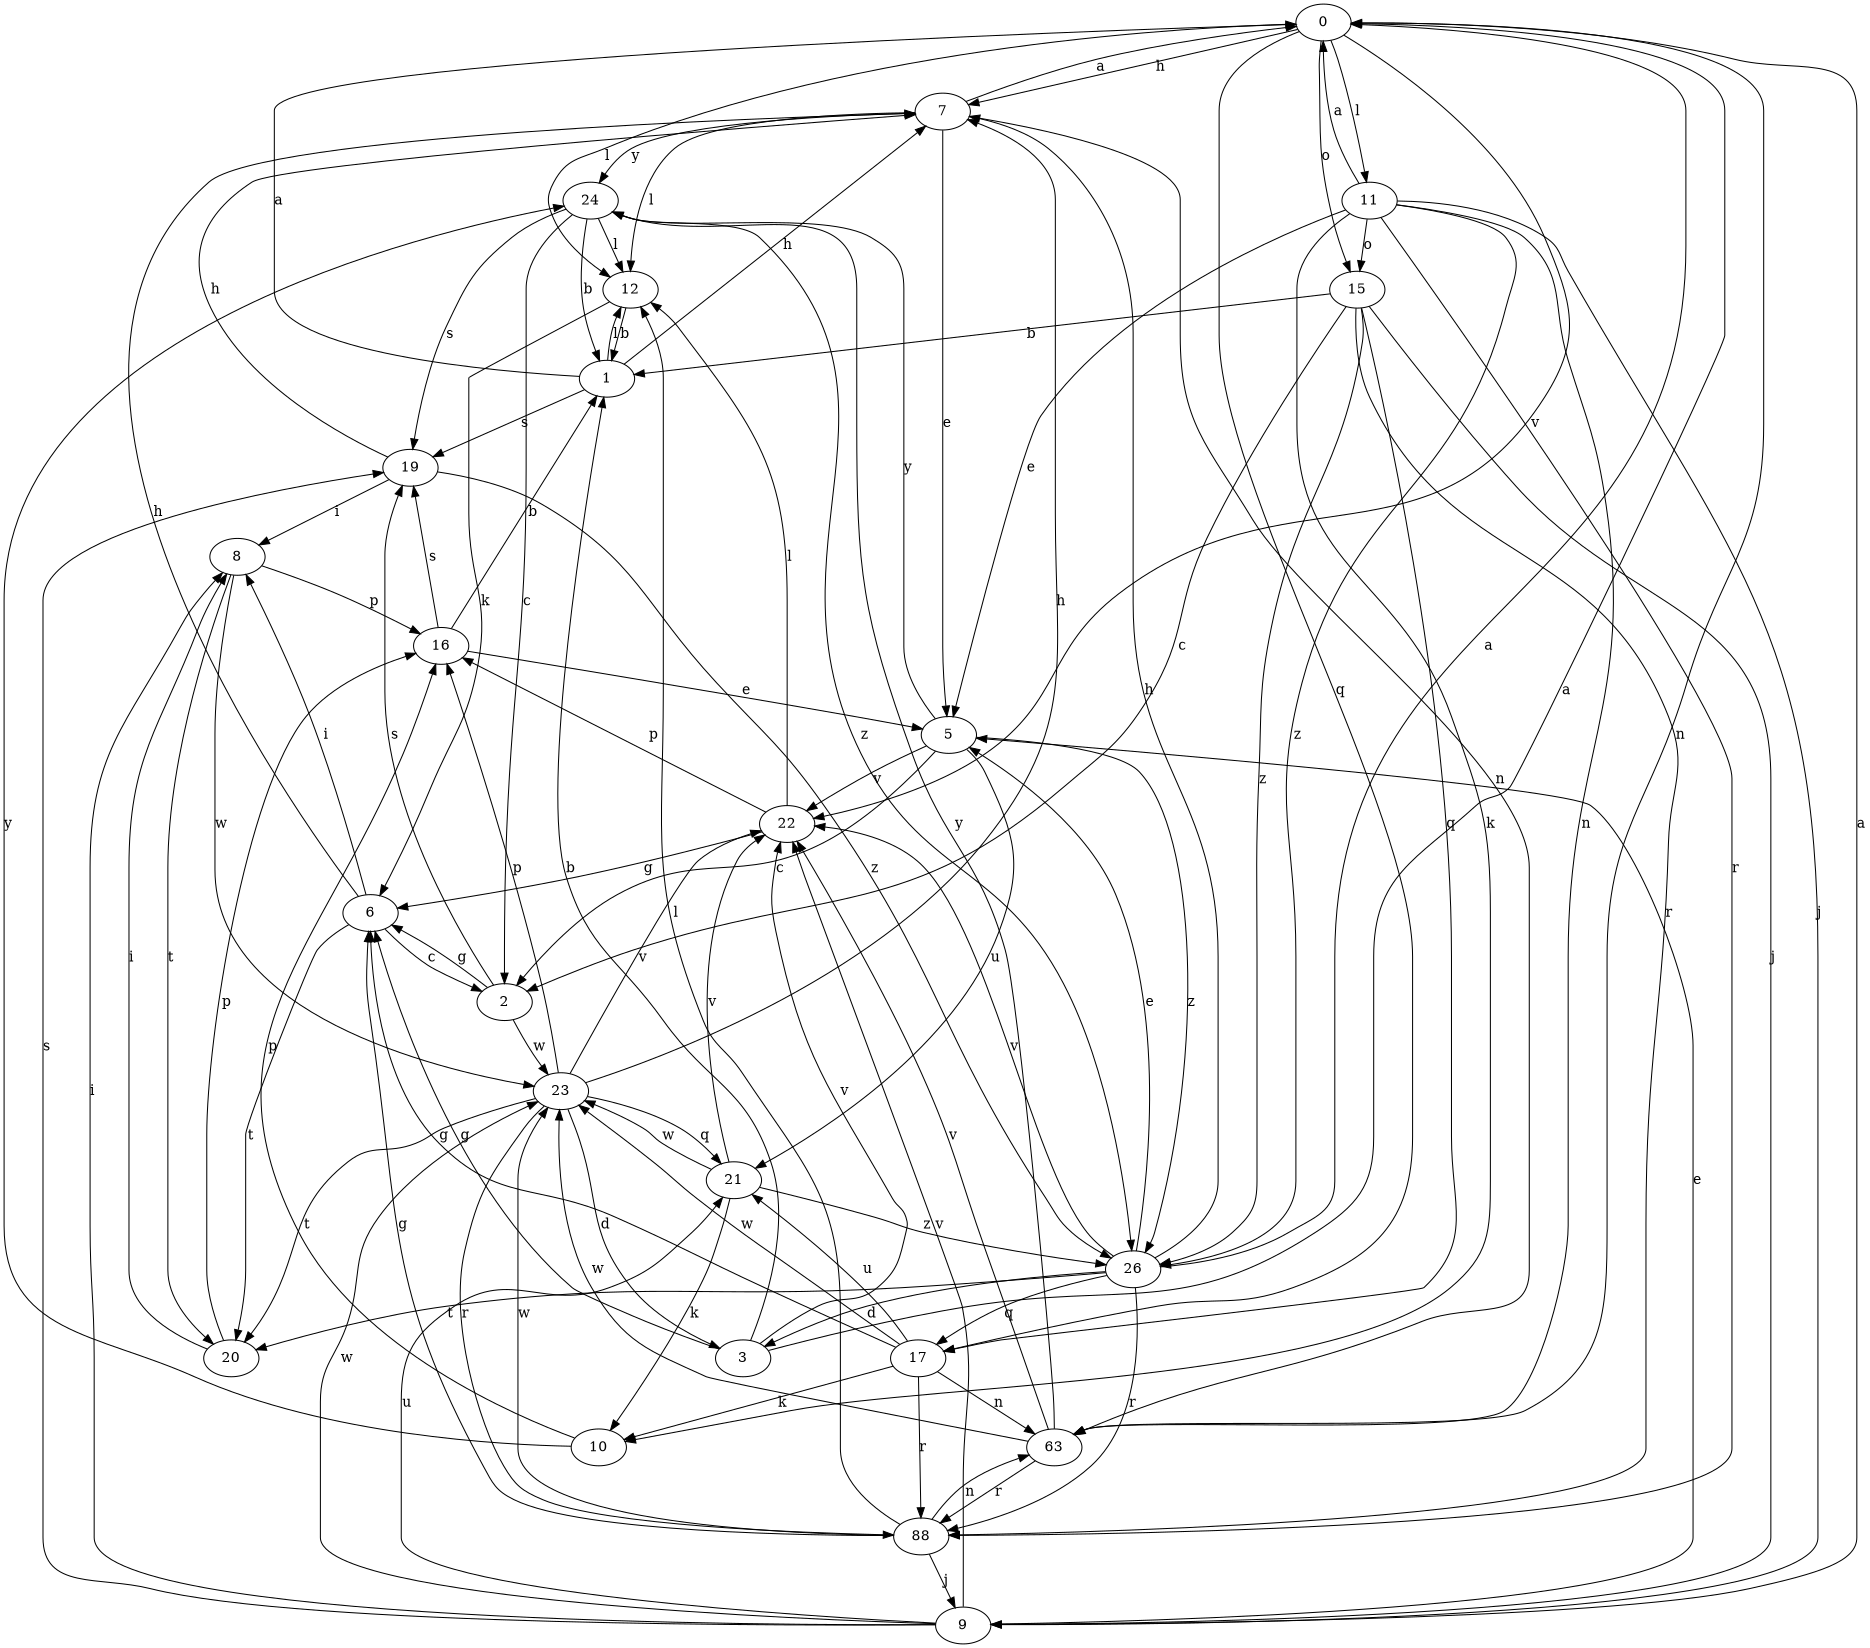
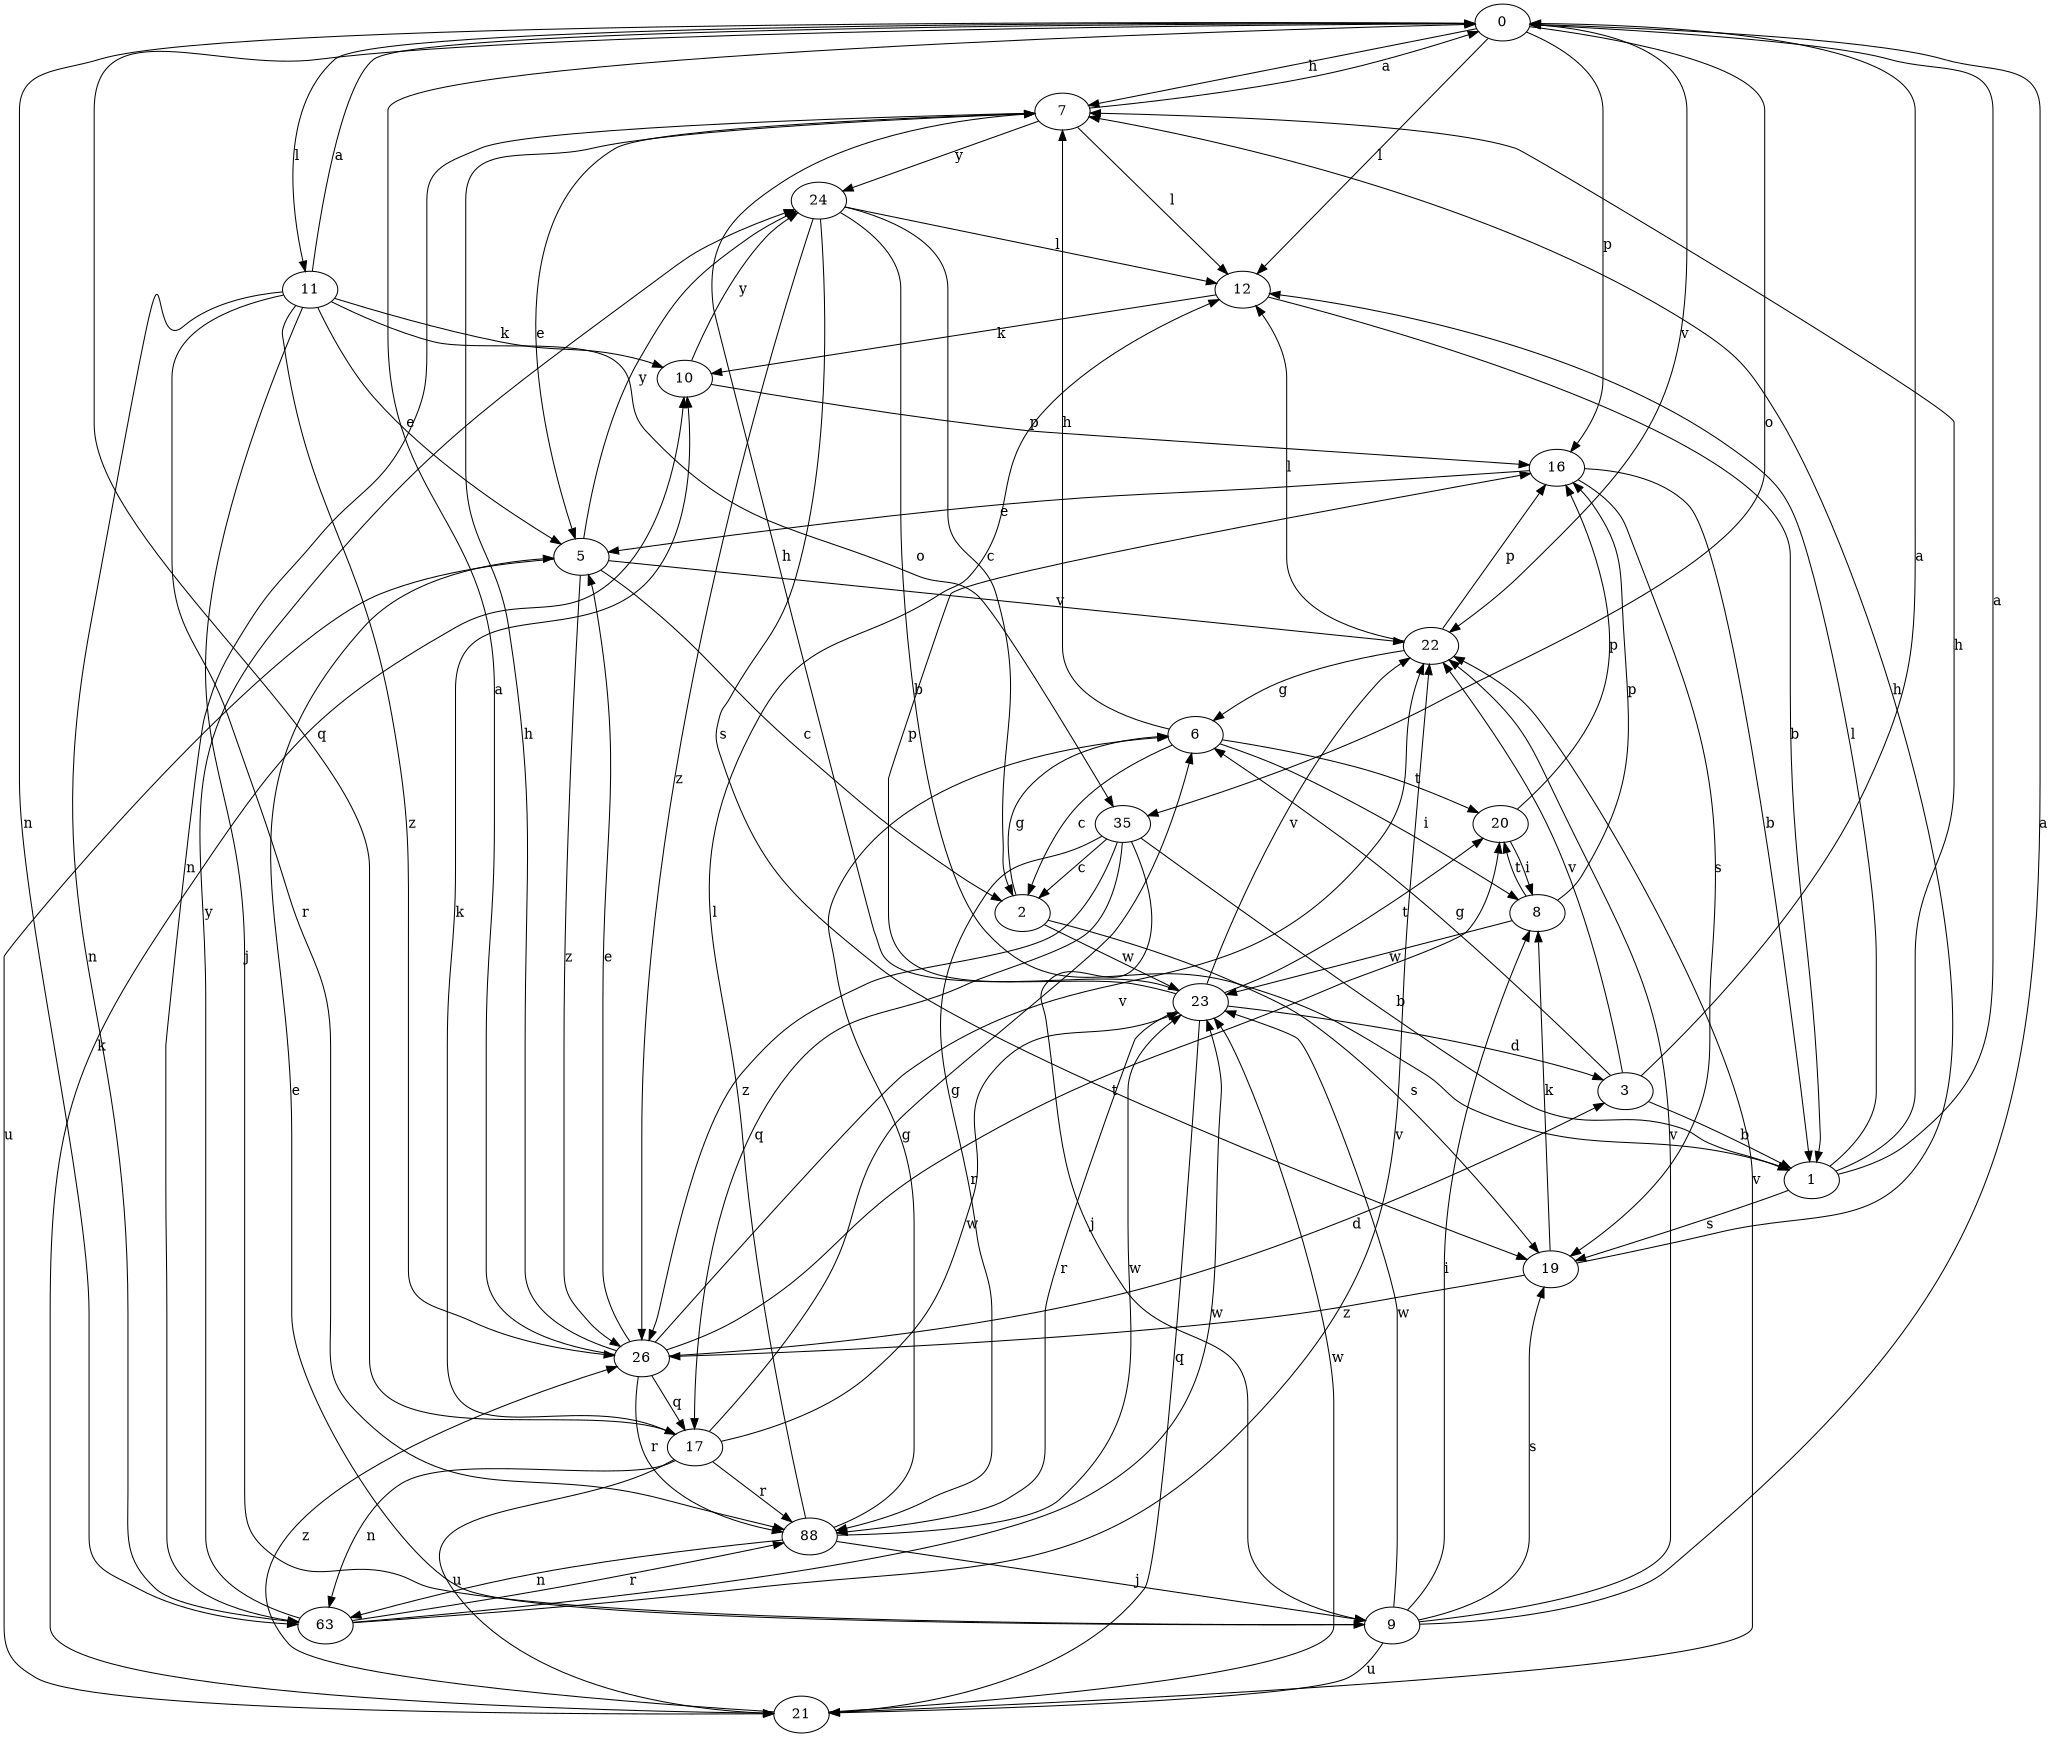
none -> (1603, 222)
(1357, 290) -> (1123, 824)
(337, 512) -> (1549, 1091)
(473, 562) -> (969, 333)
